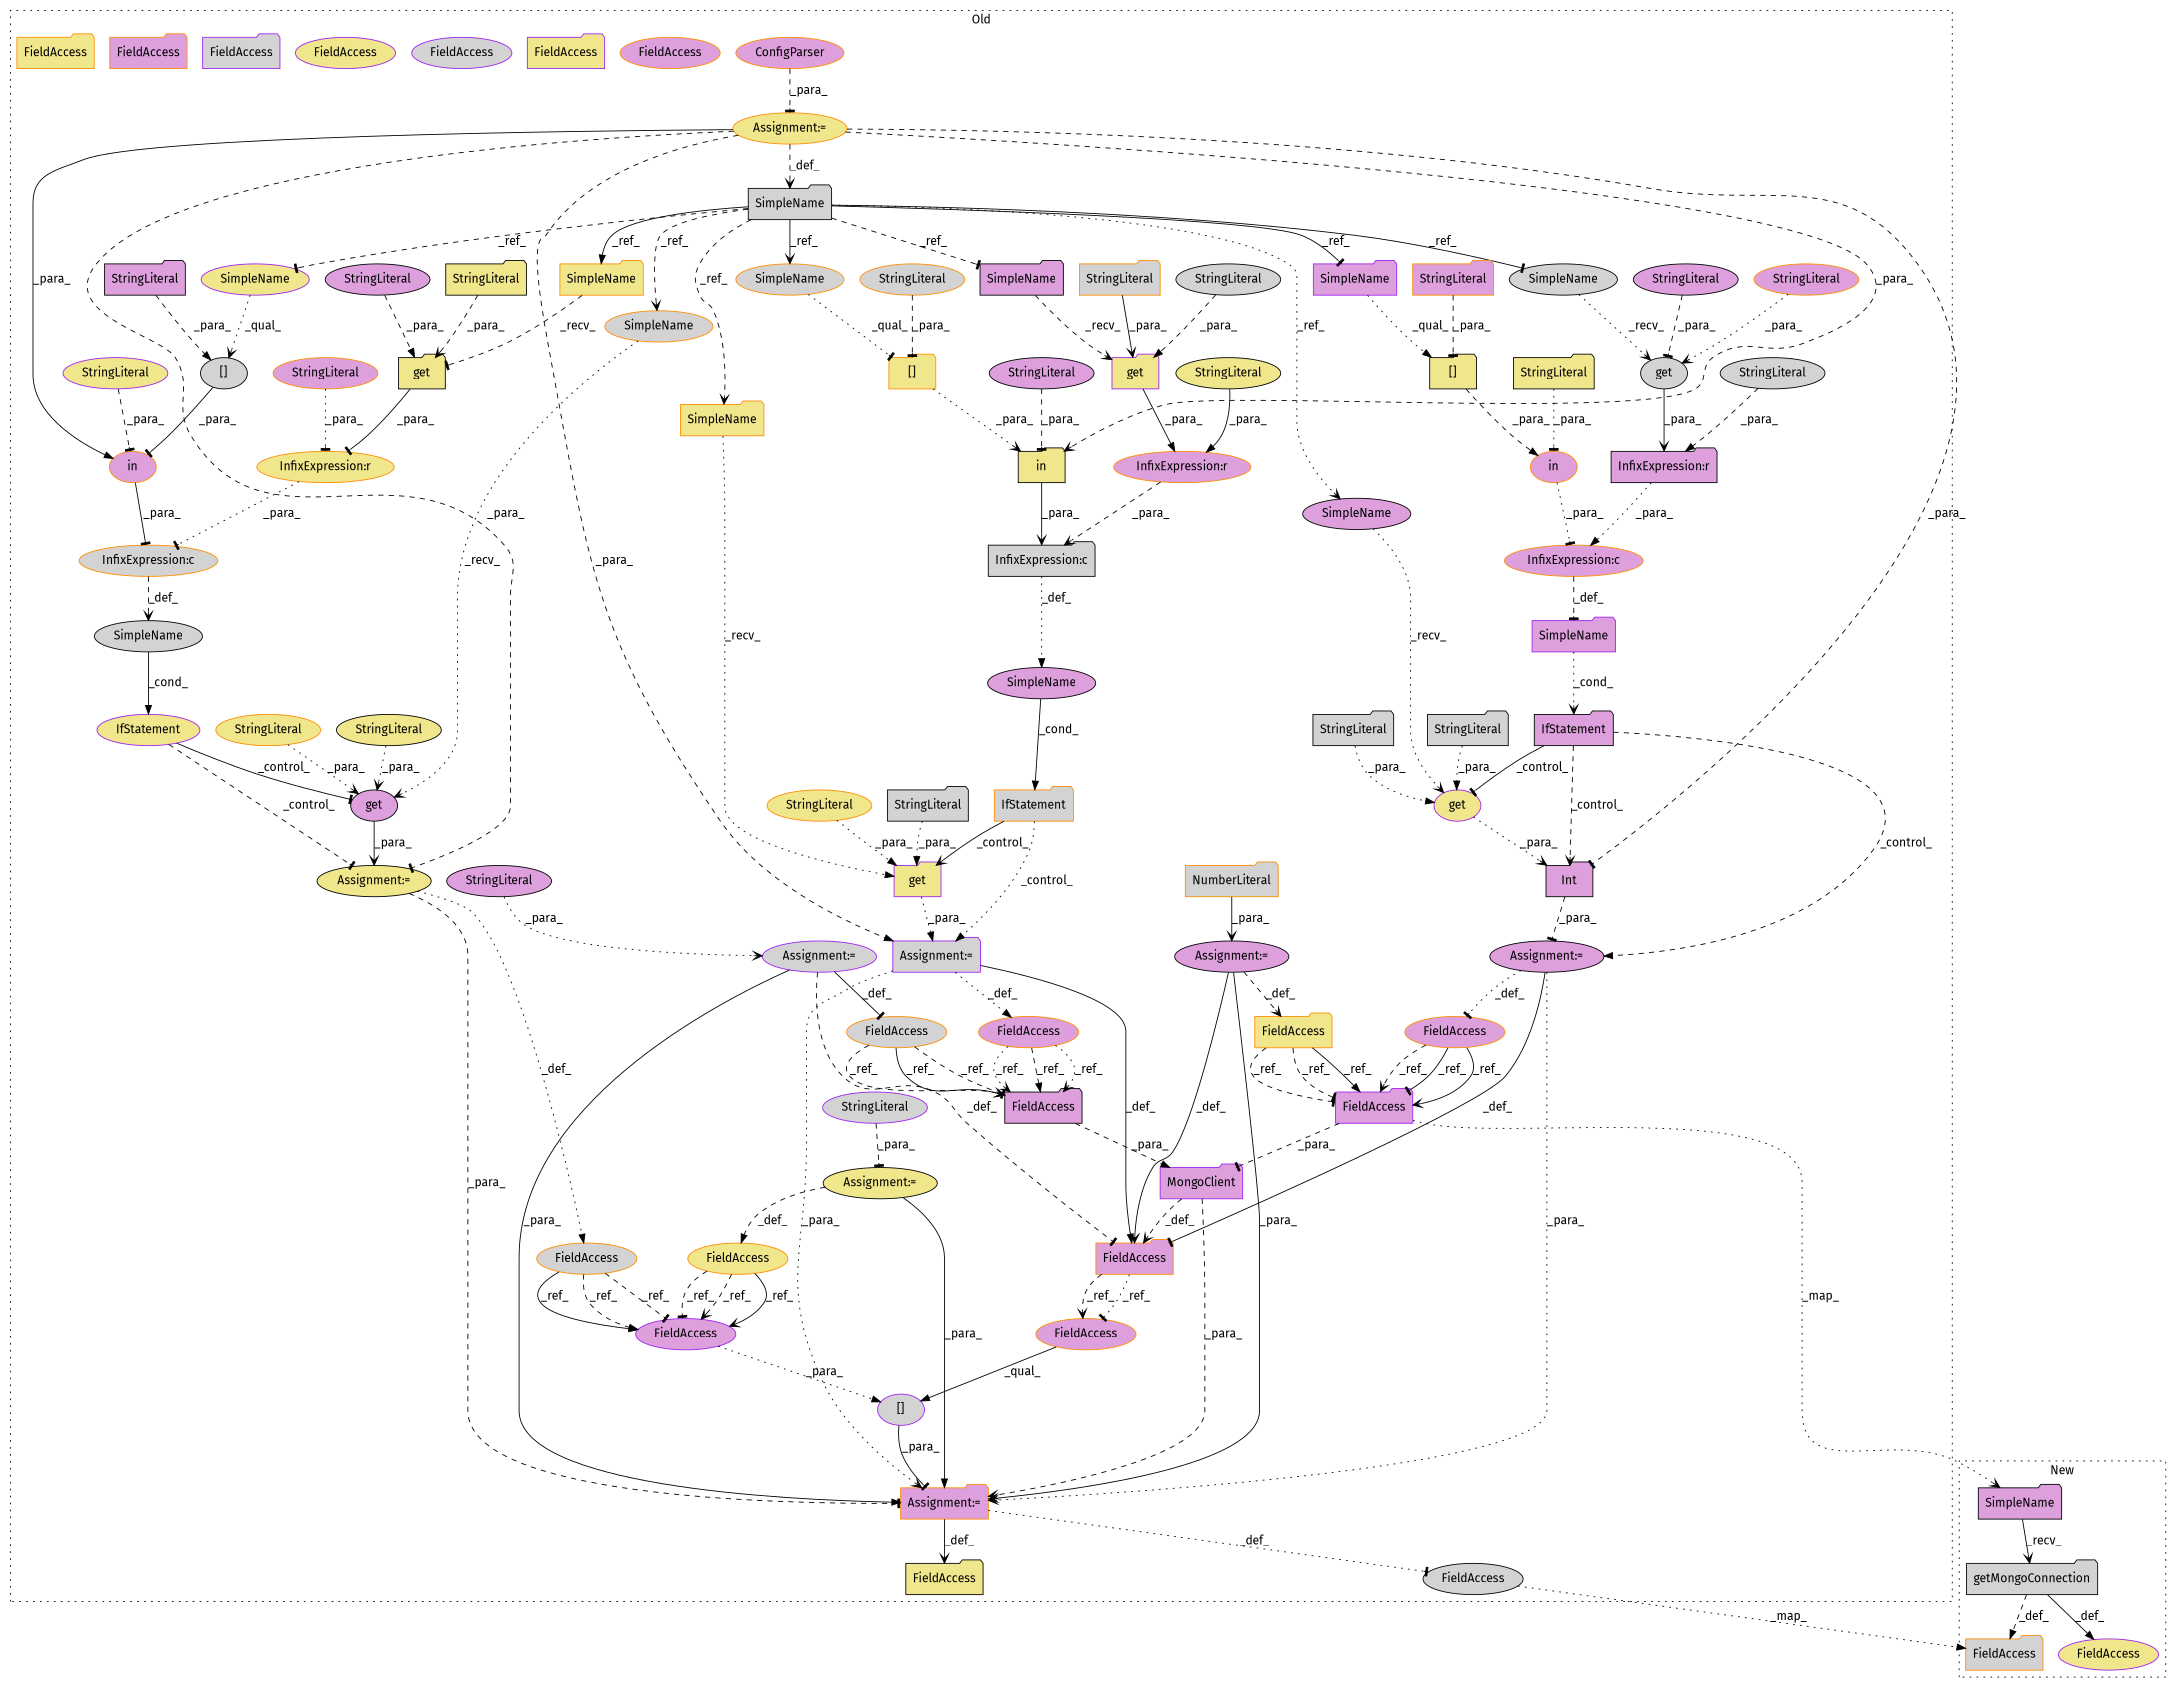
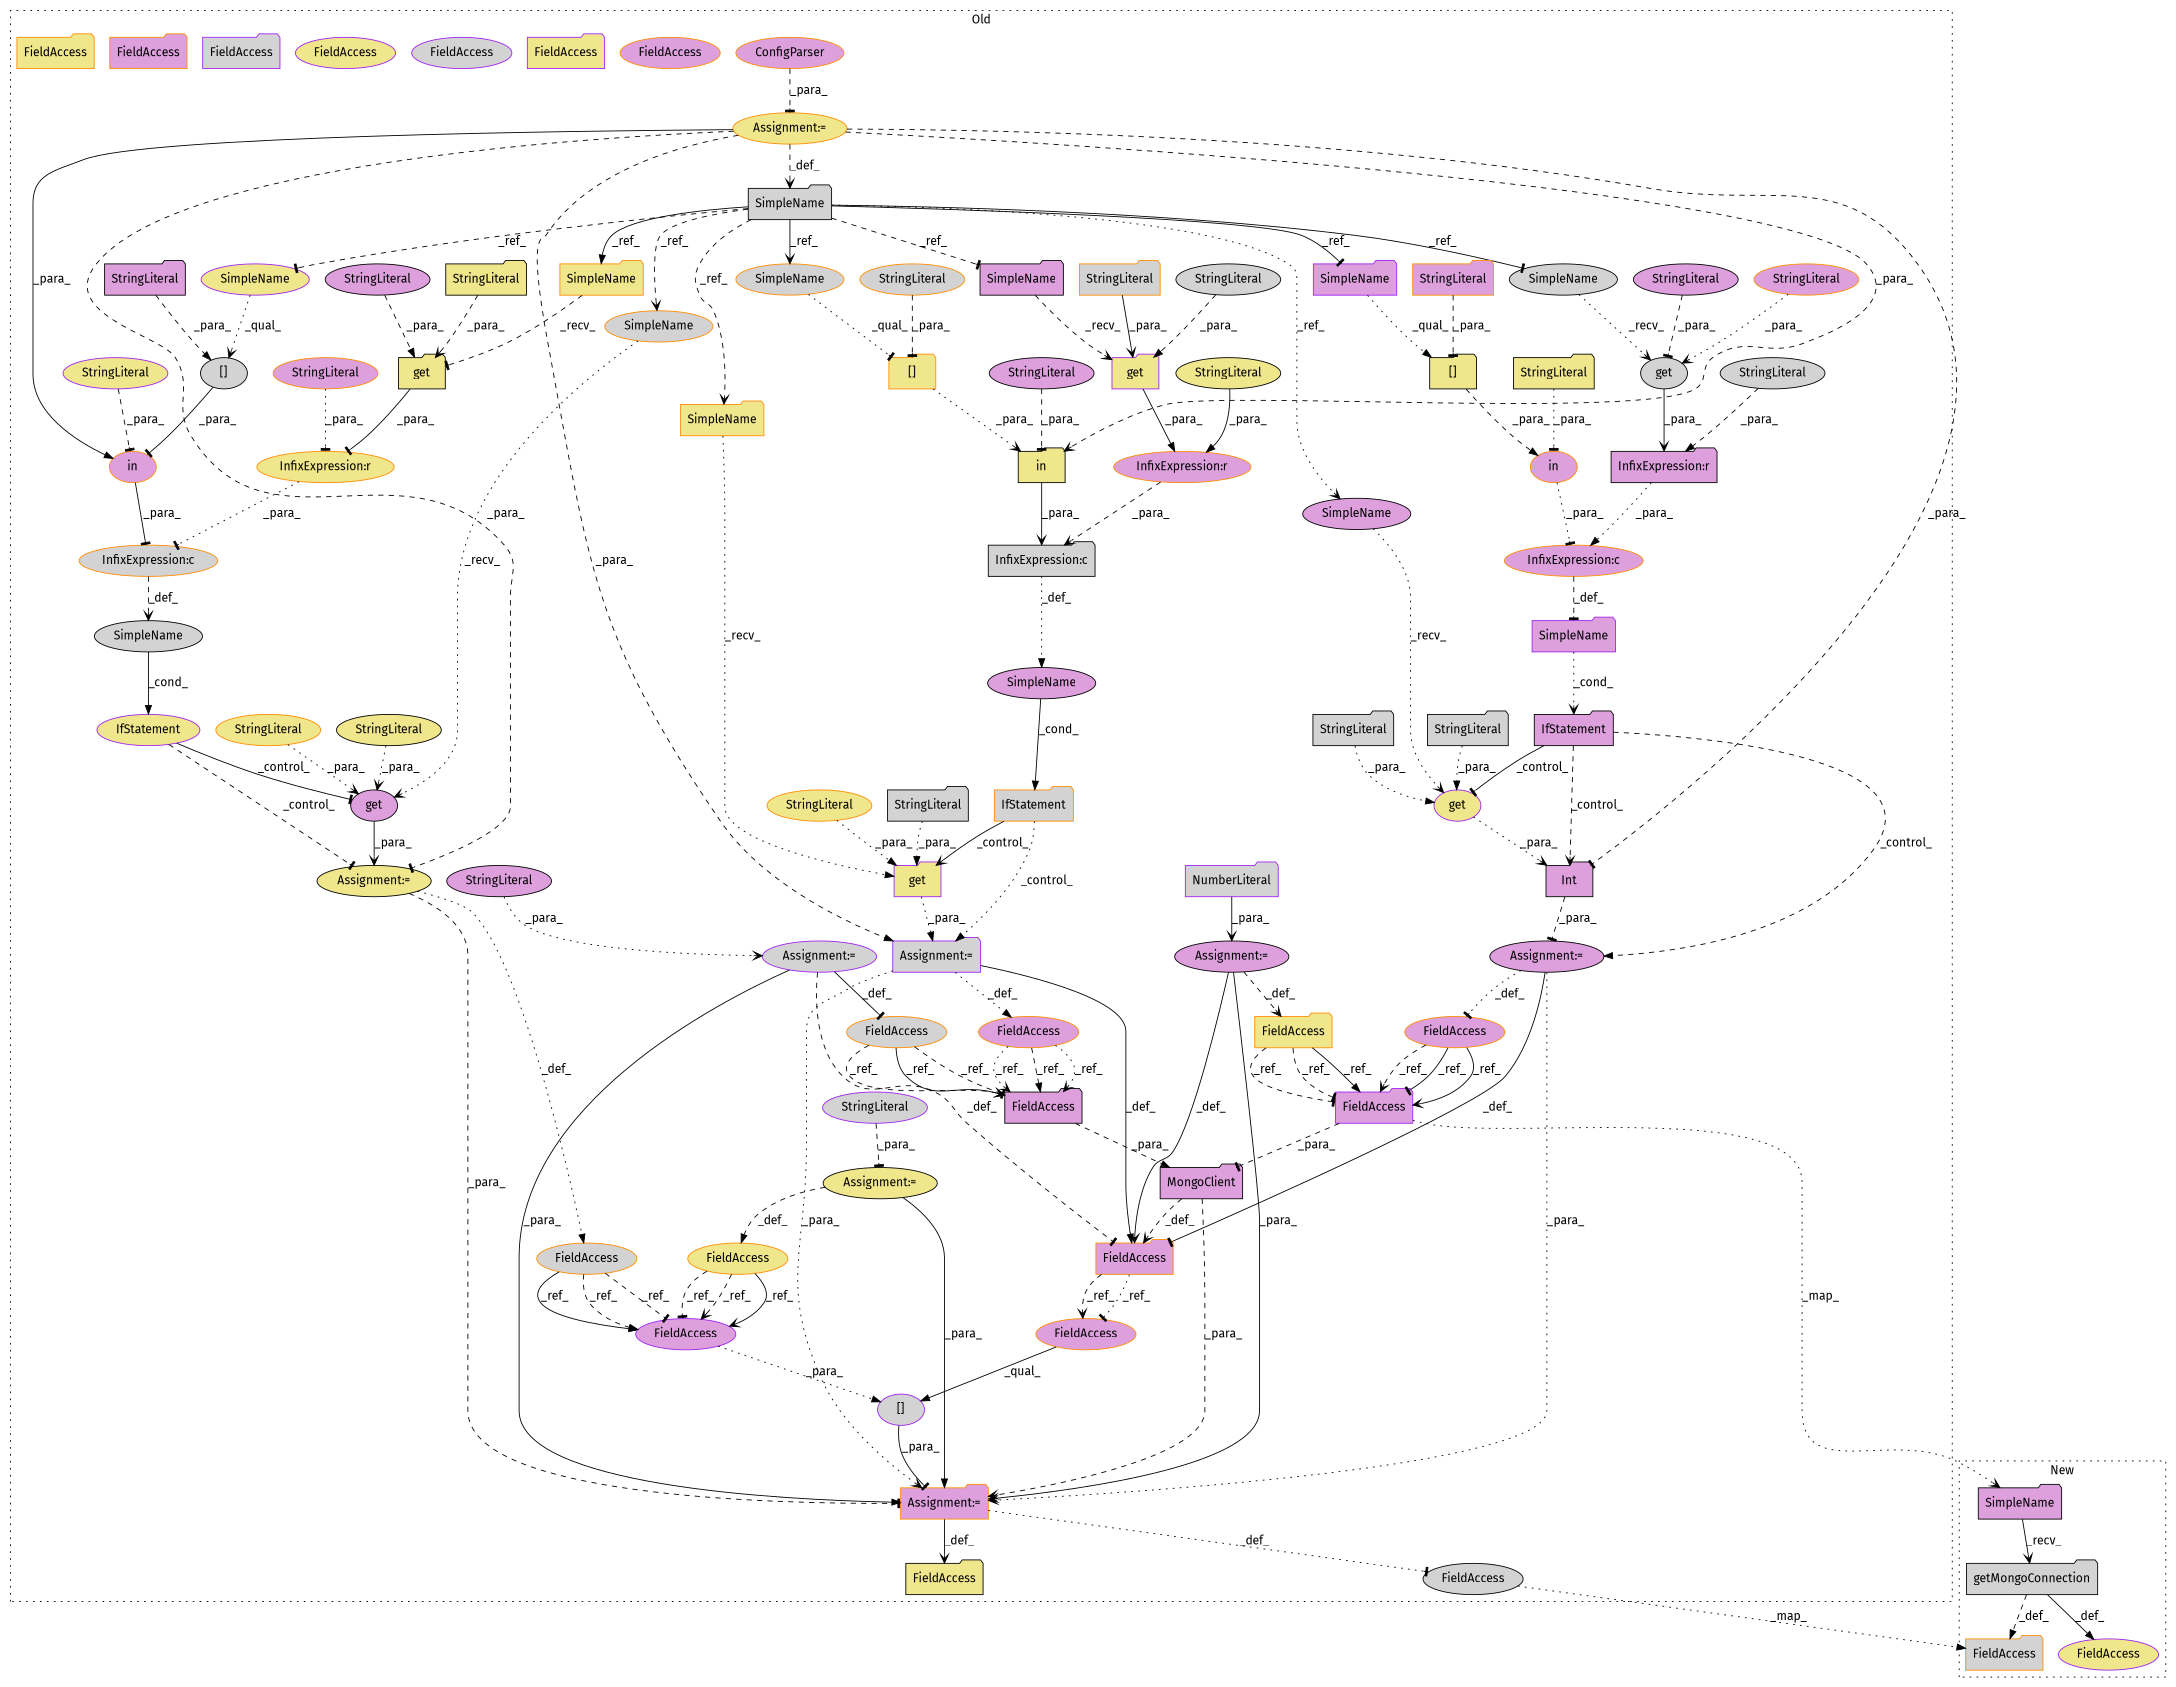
(1232, 881) -> (1232, 881)
(1201, 1183) -> (1201, 1183)
